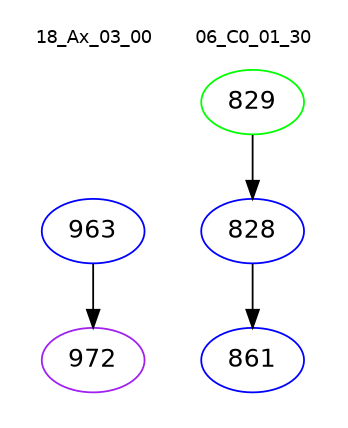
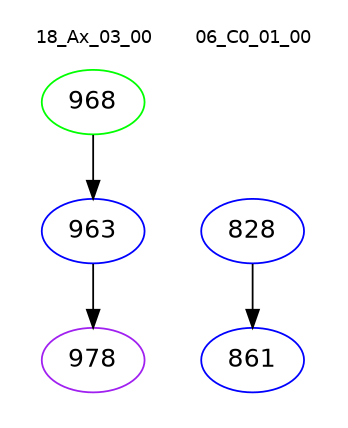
(254, 39) -> (254, 39)
none -> (93, 102)
(253, 102) -> none
(93, 360) -> (93, 360)
